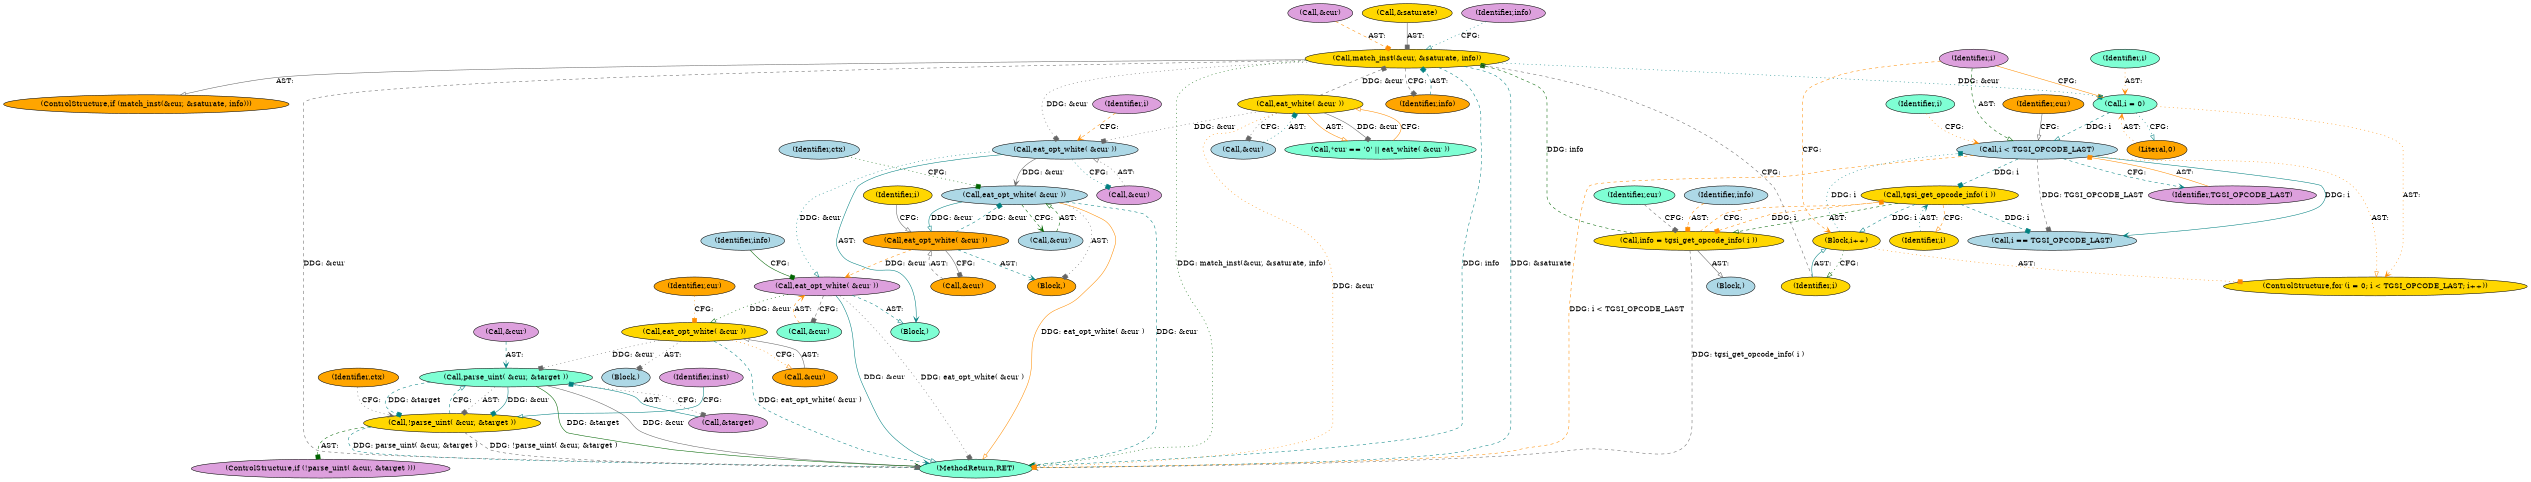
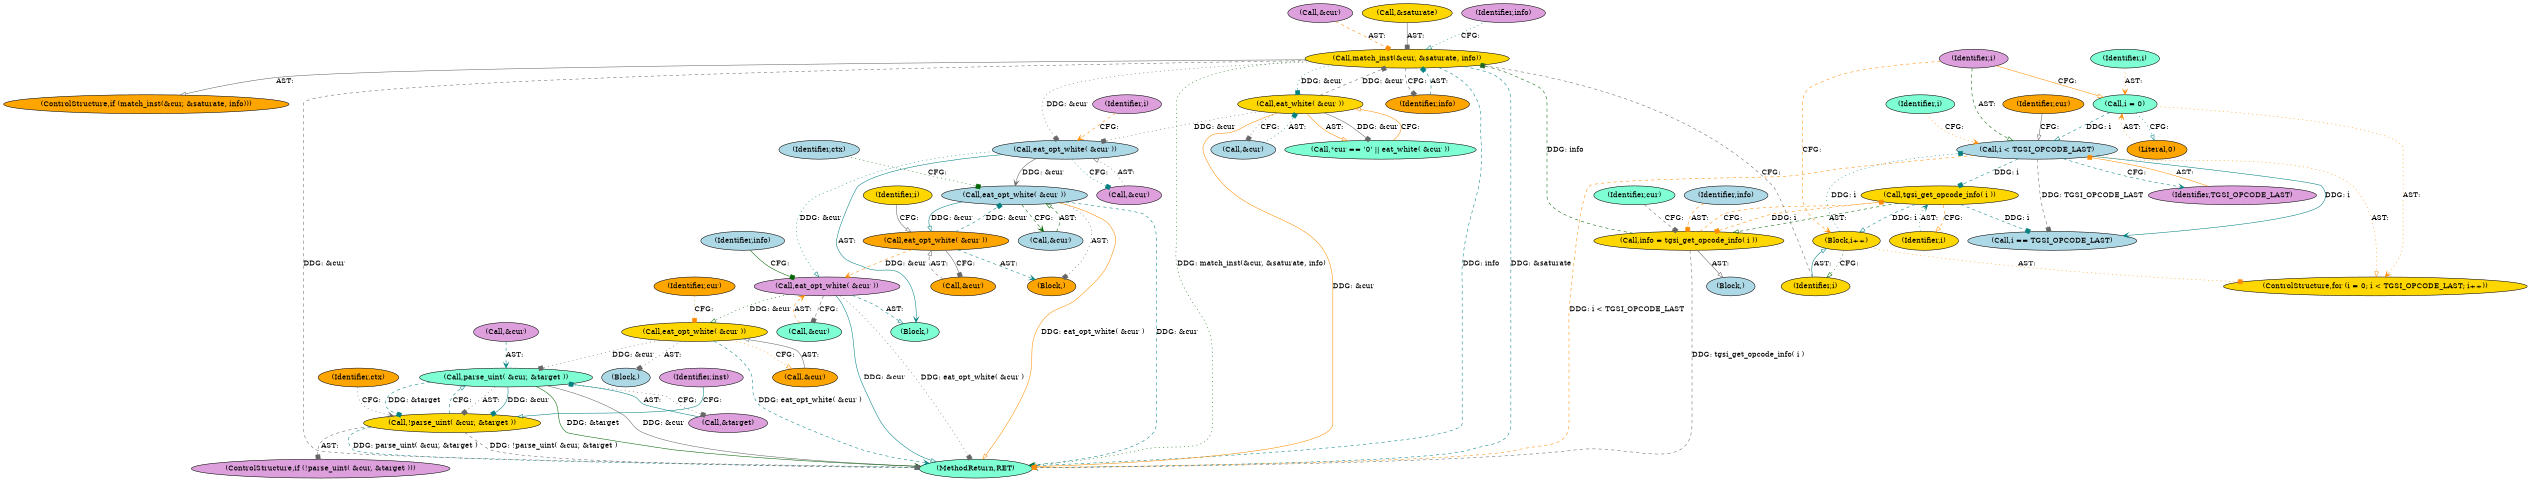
(1798, 77) -> (1310, 71)
(1333, 364) -> (1333, 364)
(338, 433) -> (338, 433)
